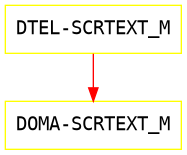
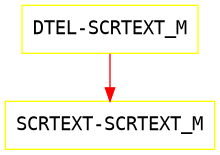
(93, 125) -> (110, 125)
